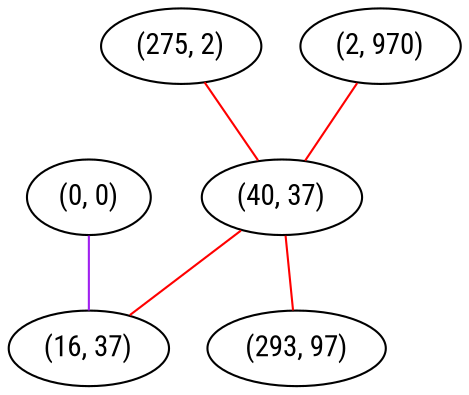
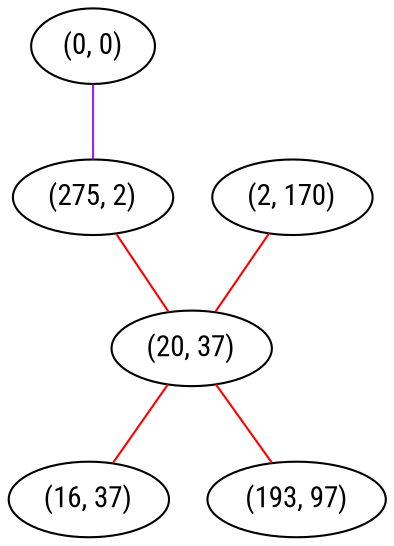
(381, 46) -> (292, 197)
(282, 197) -> (192, 348)
(89, 273) -> (93, 122)
(297, 348) -> (297, 499)
